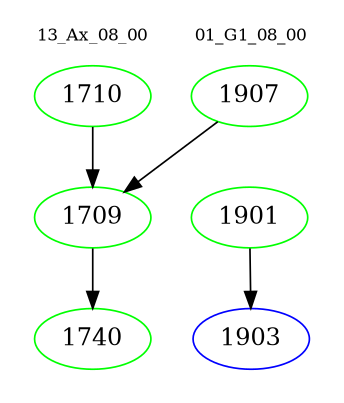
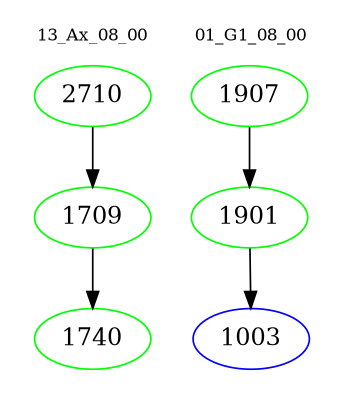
(93, 96) -> (93, 96)
(190, 143) -> (250, 149)
(251, 339) -> (251, 339)
